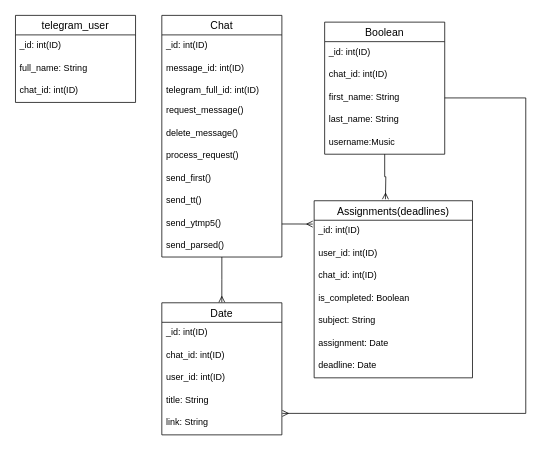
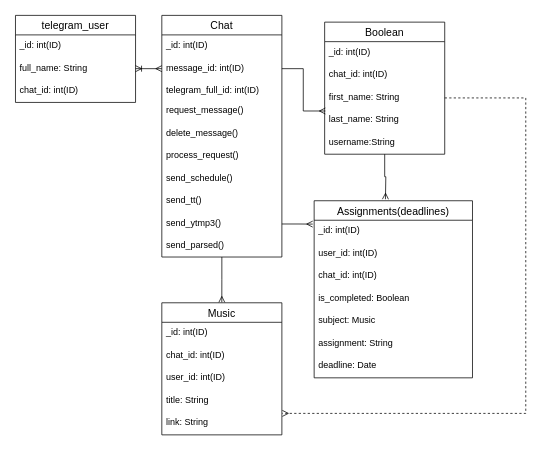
none -> (147, 69)
none -> (303, 81)
(361, 142) -> (364, 142)
(195, 178) -> (202, 178)
(196, 223) -> (196, 223)
(221, 313) -> (221, 313)
(352, 320) -> (350, 320)
(525, 337) -> (525, 337)
(355, 343) -> (359, 343)
